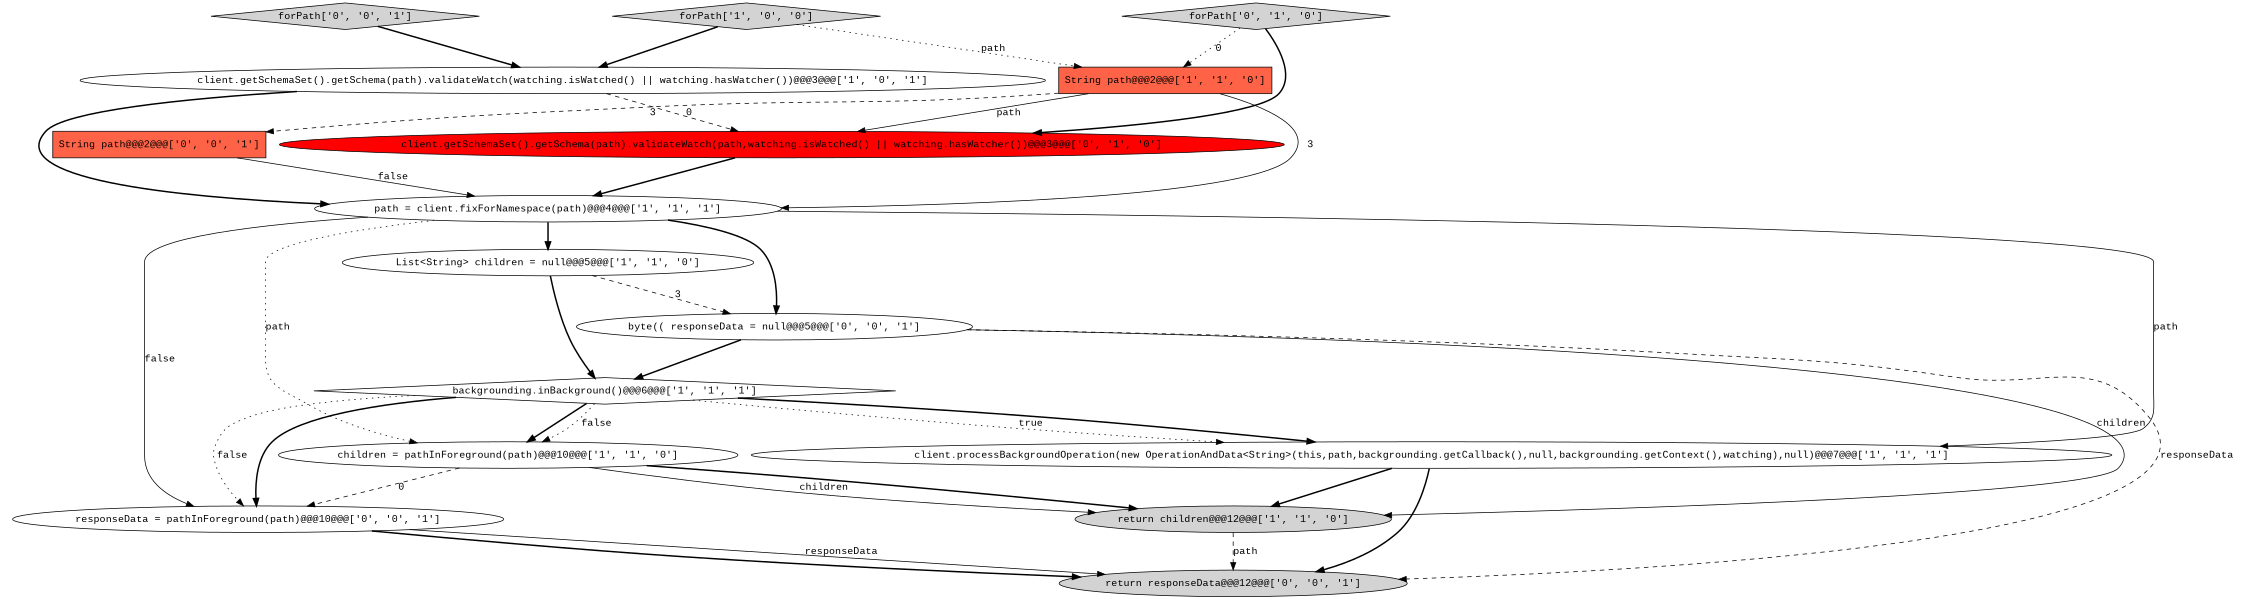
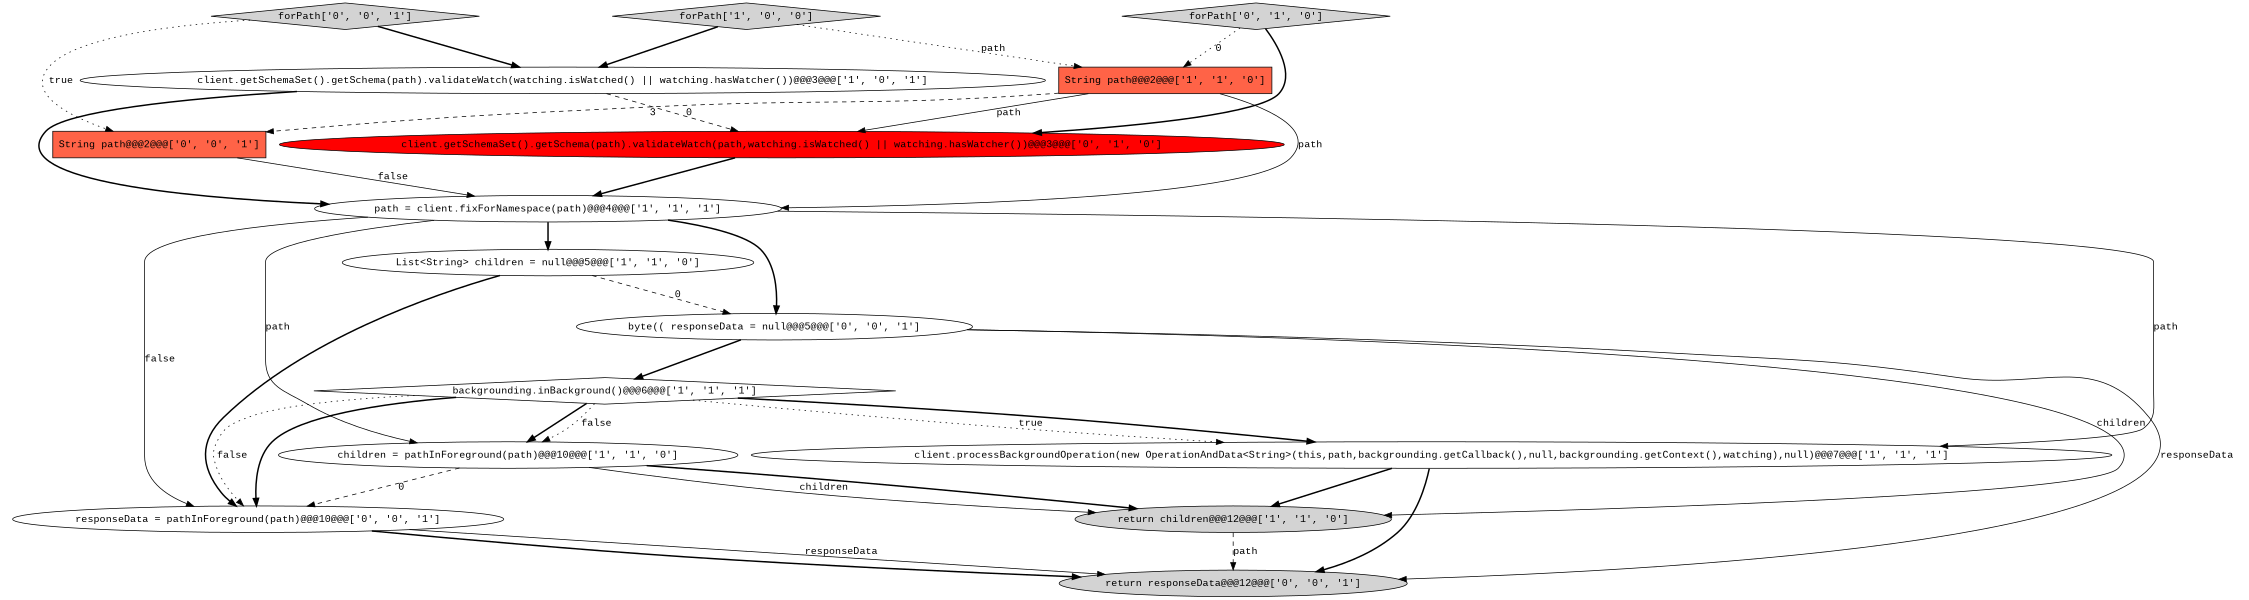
none -> (97, 42)
(1311, 145) -> (1311, 145)
(678, 295) -> (678, 295)
(266, 310) -> (266, 310)
(565, 327) -> (311, 354)
(1970, 379) -> (1970, 379)
